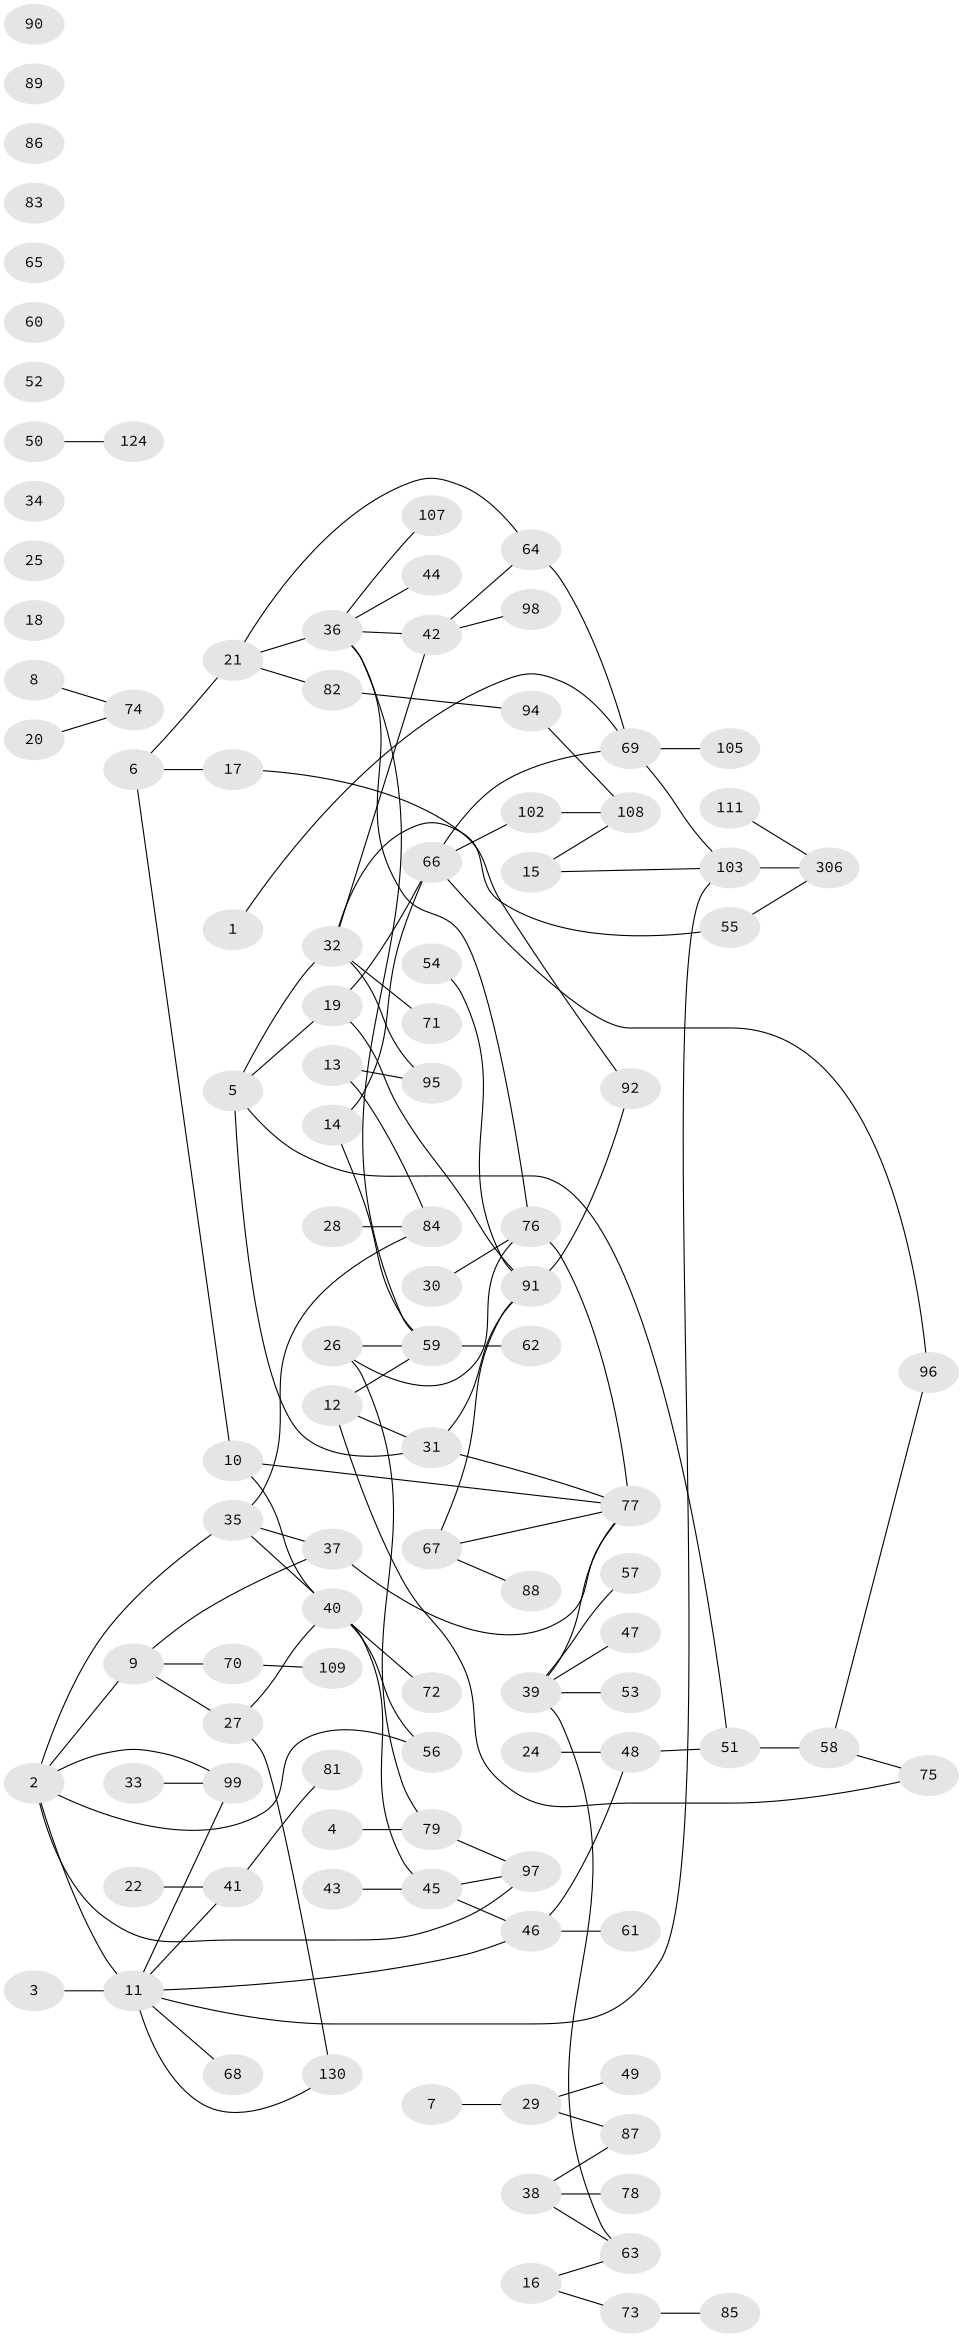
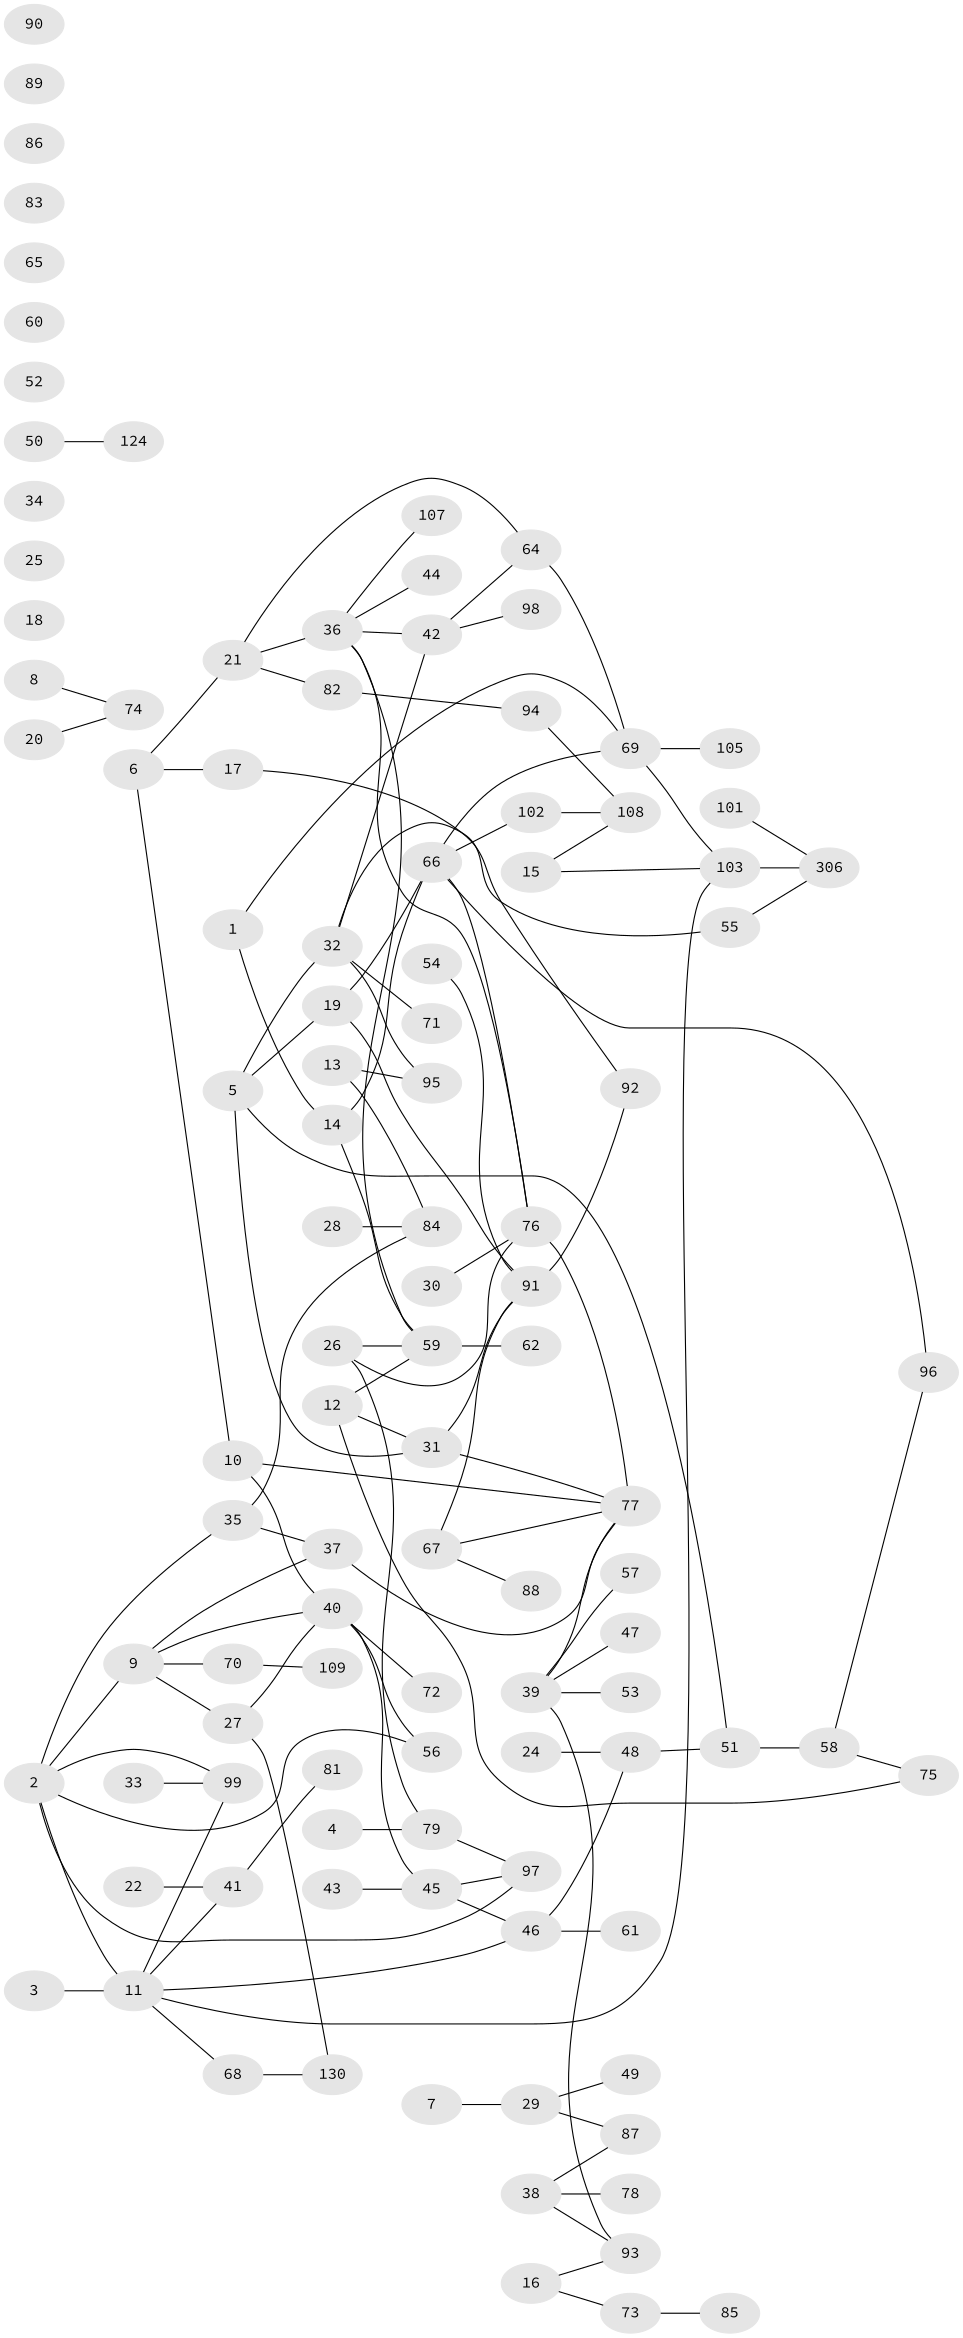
(730, 808) -> (730, 808)
none -> (481, 957)
none -> (271, 1037)
(281, 1563) -> (229, 1627)
(202, 2104) -> (283, 2075)
(630, 2254) -> (630, 2254)
